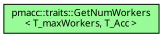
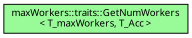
(81, 19) -> (96, 19)
